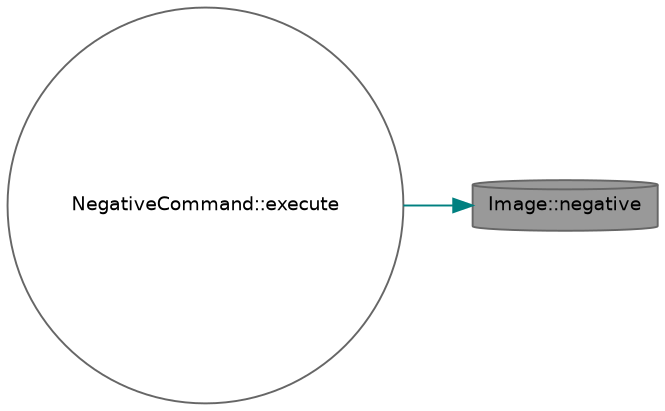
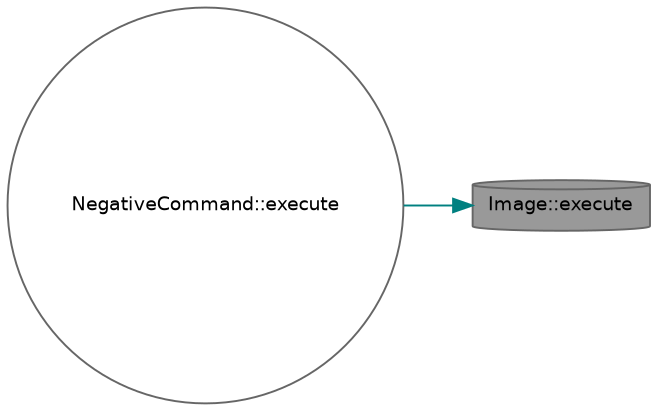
(565, 205) -> (561, 205)
